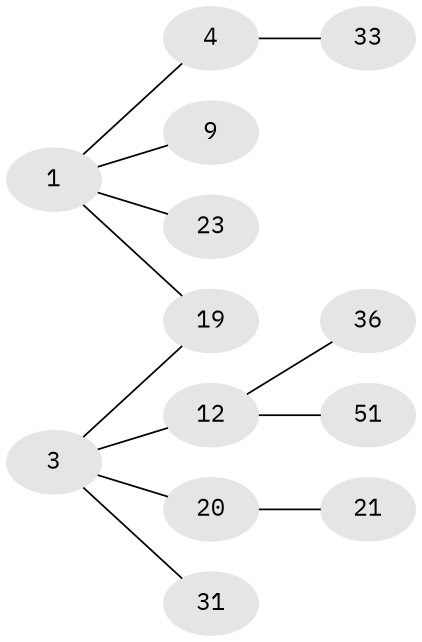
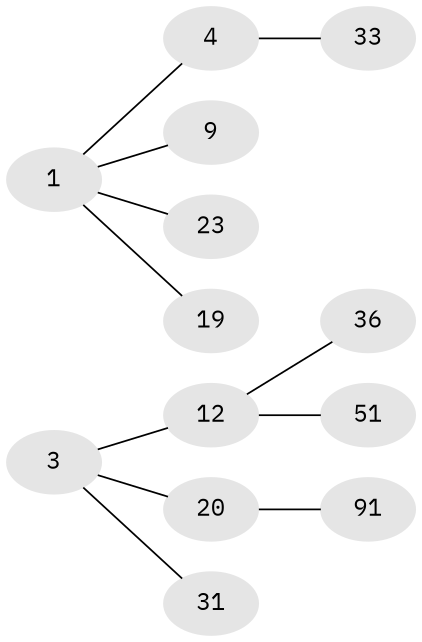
(133, 392) -> none
(368, 509) -> (368, 509)
